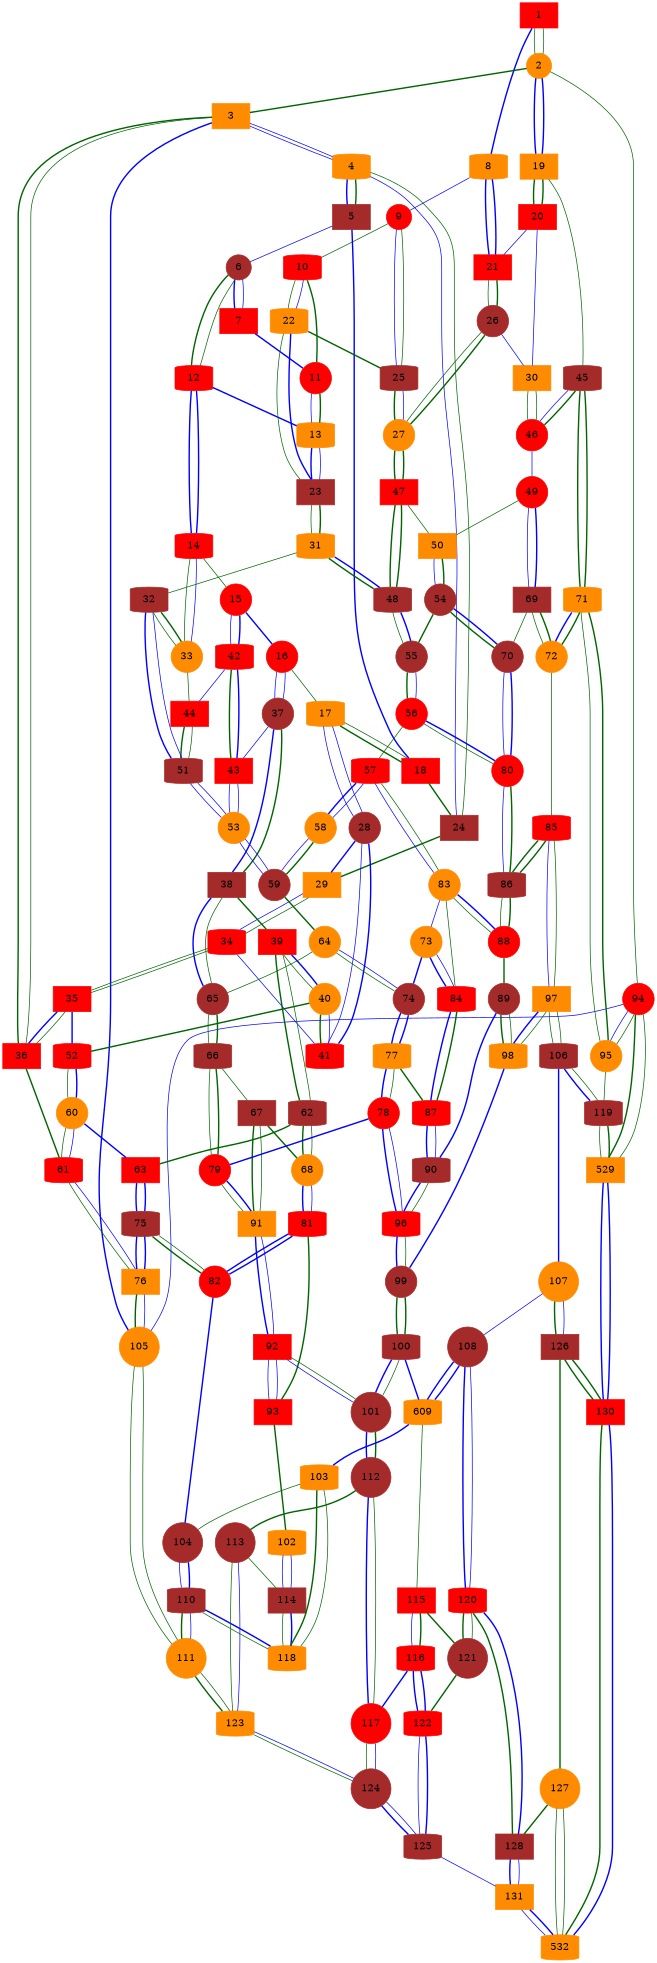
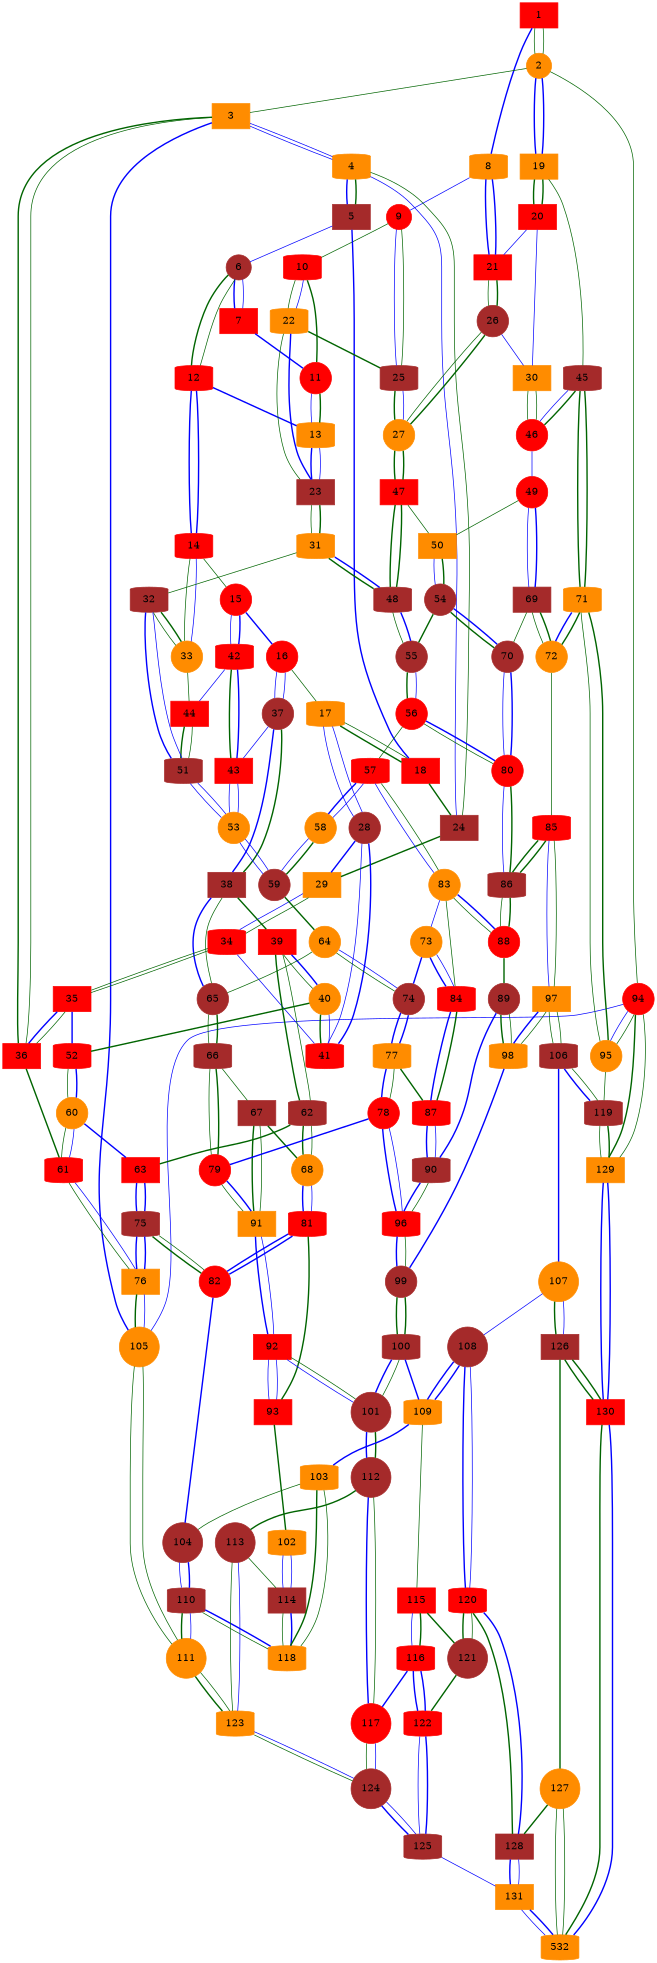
(388, 90) -> (388, 90)
(606, 1170) -> (606, 1170)
(423, 1412) -> (423, 1412)
